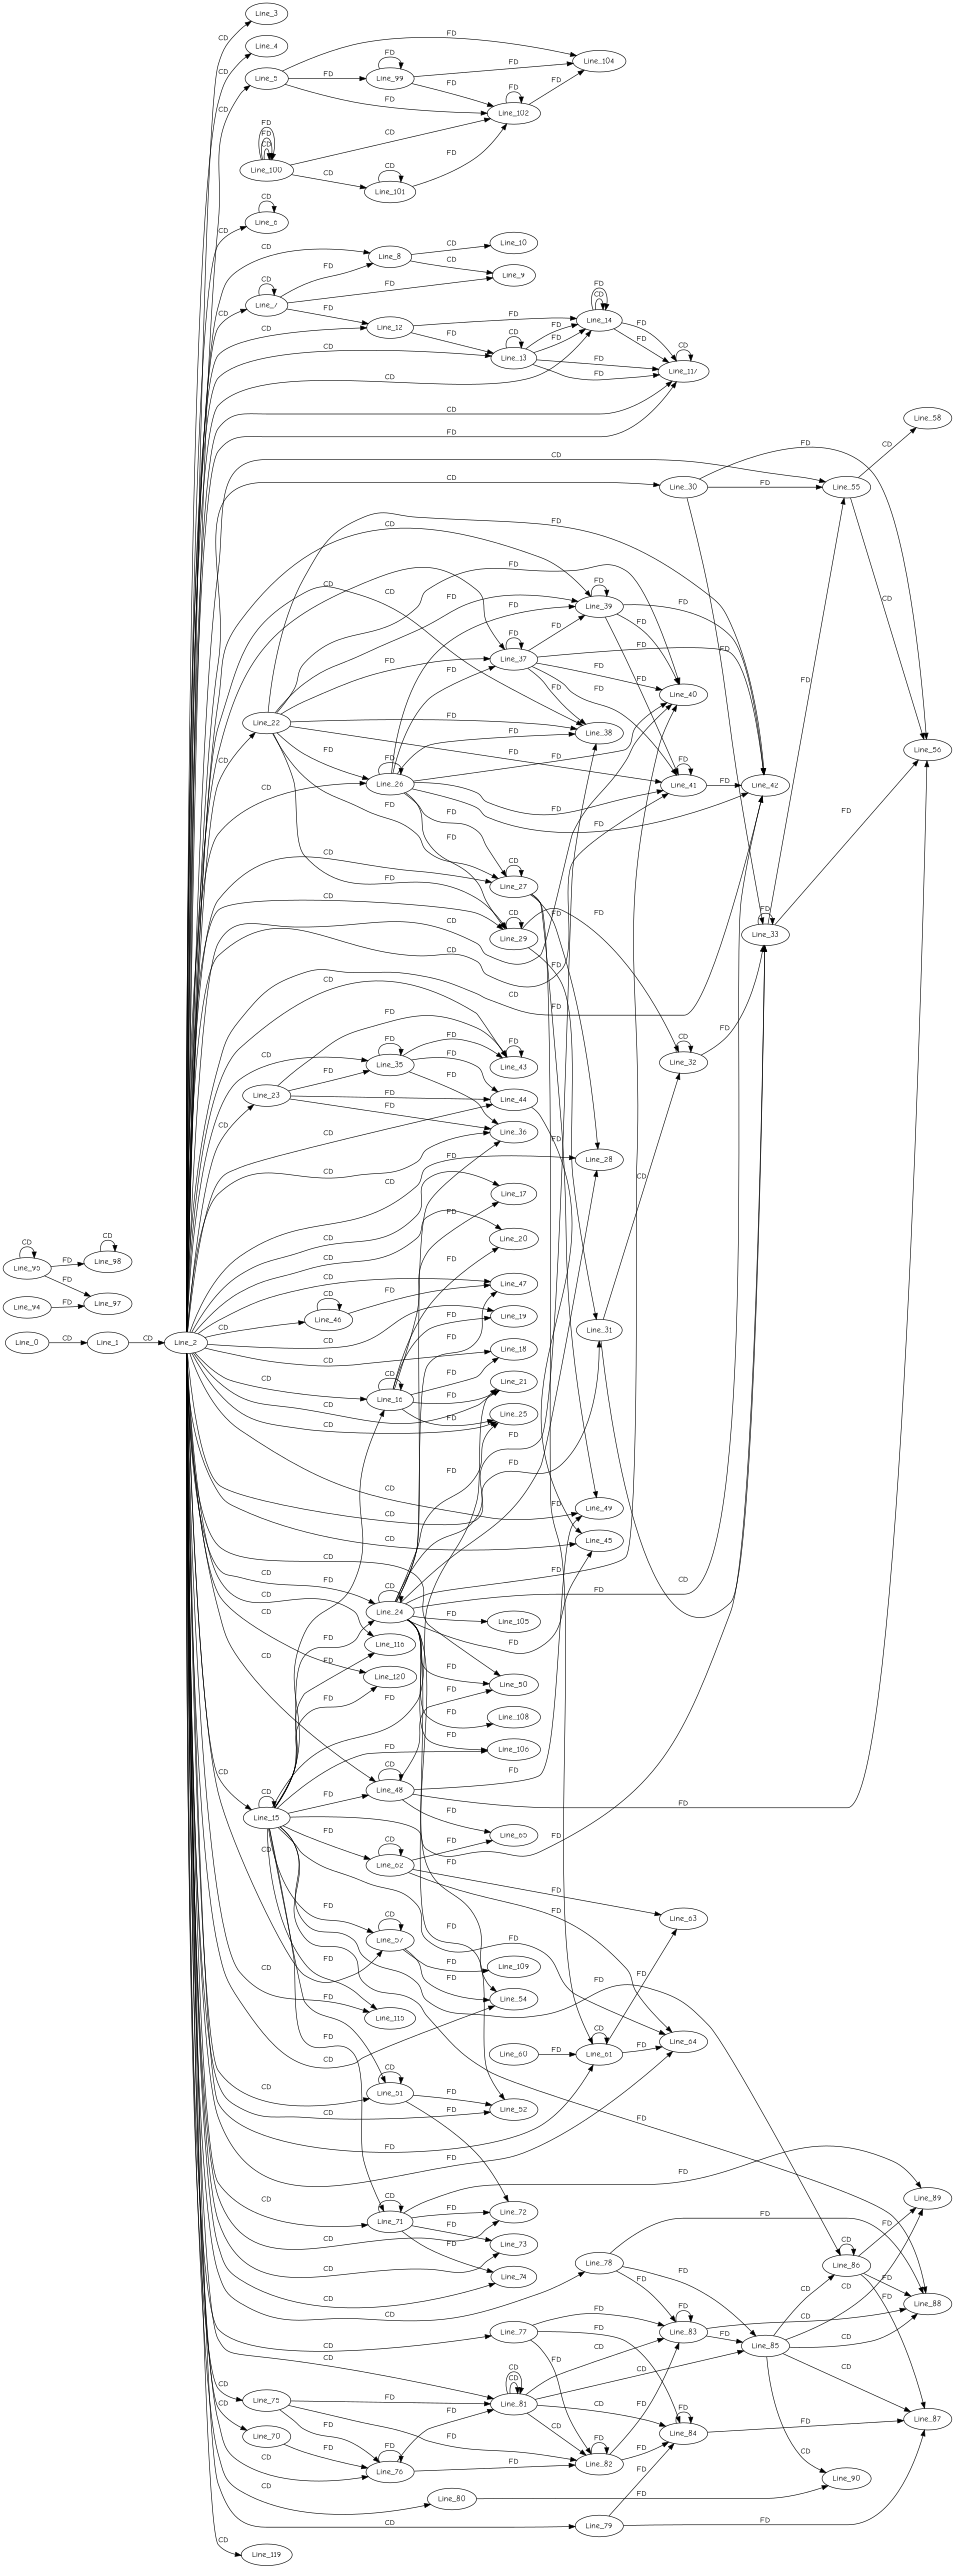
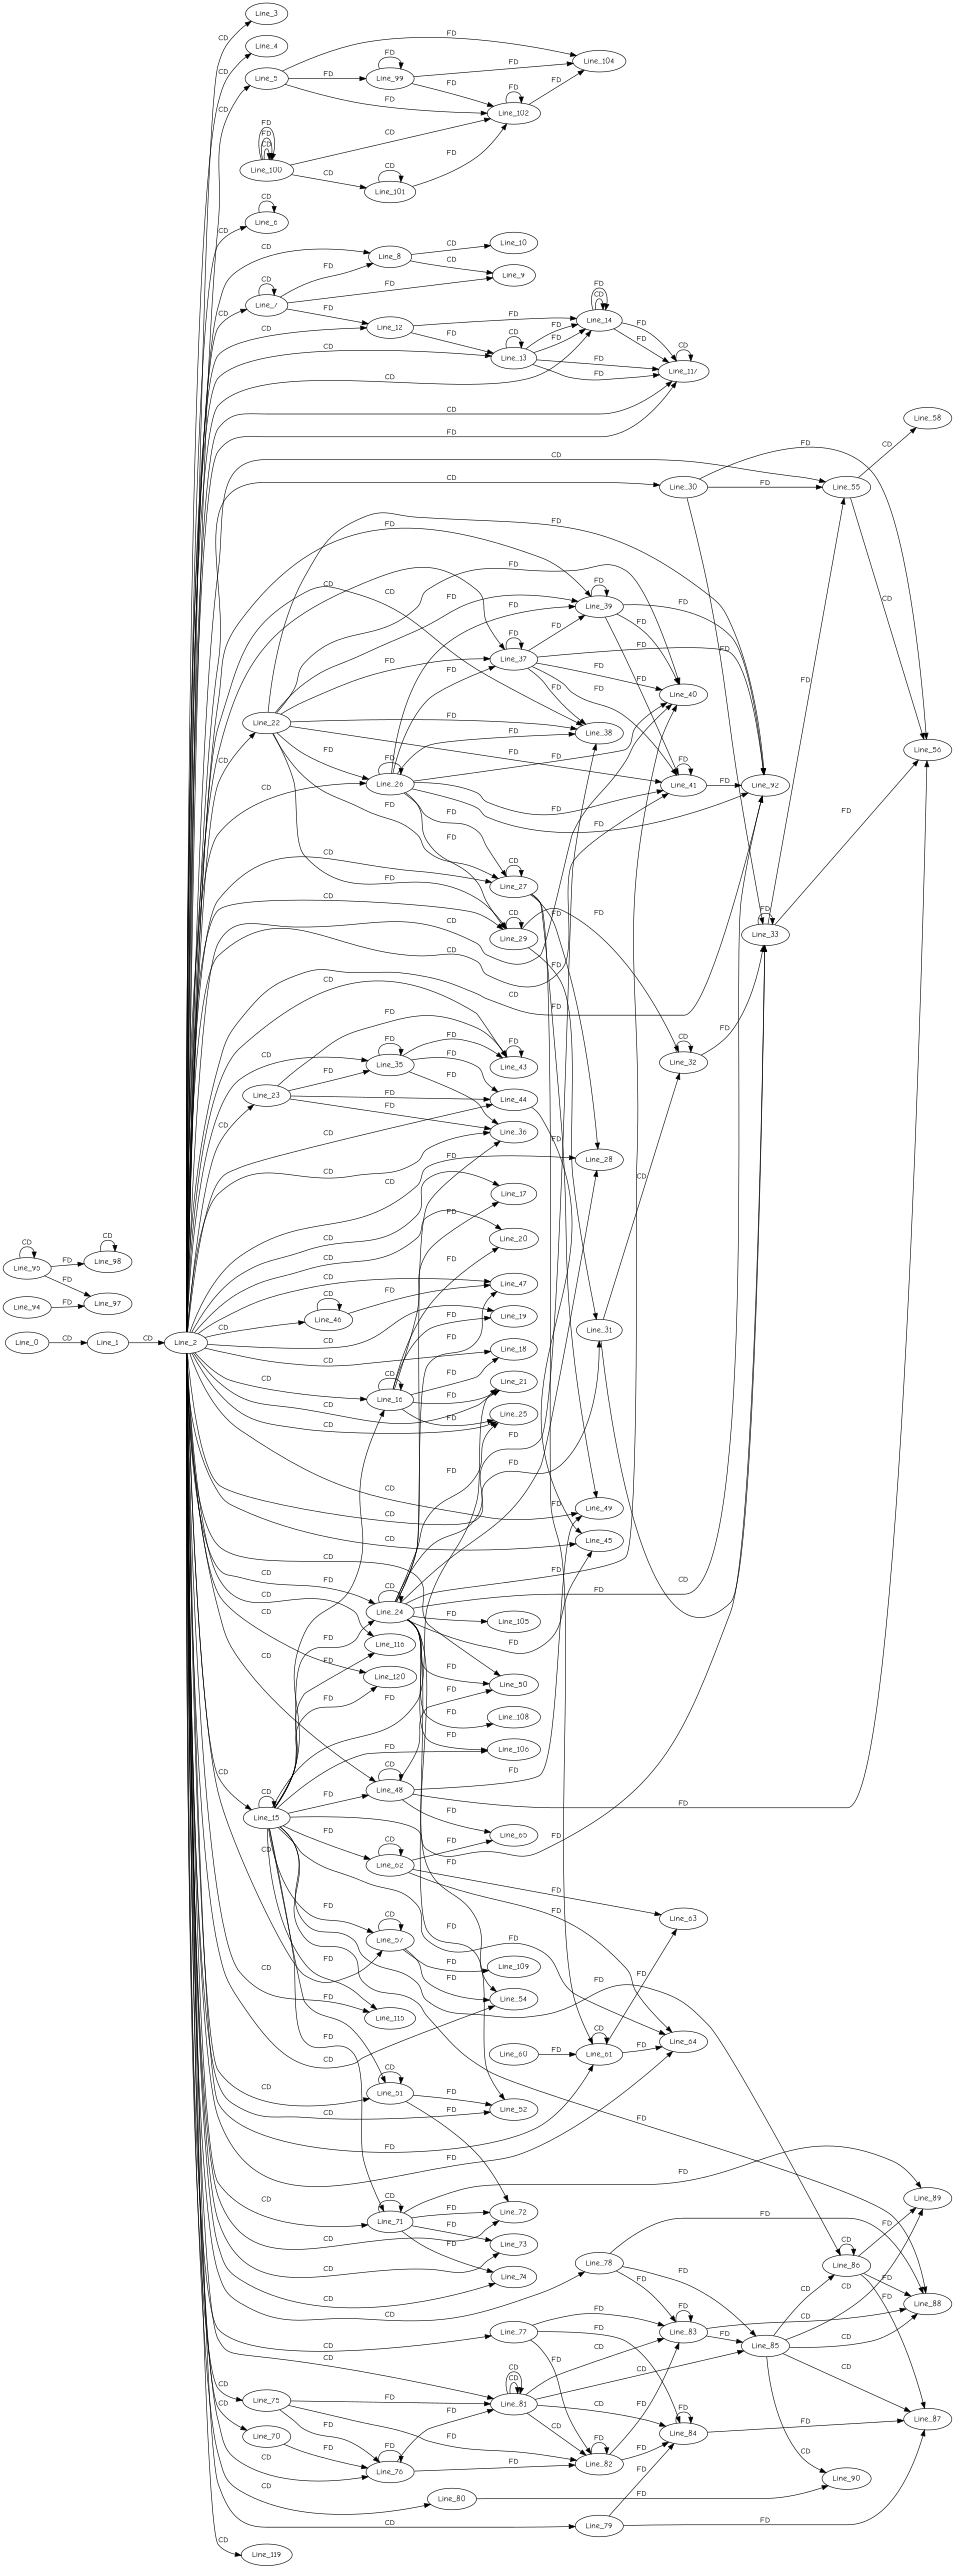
(390, 524) -> (390, 524)
(765, 785) -> (765, 785)
